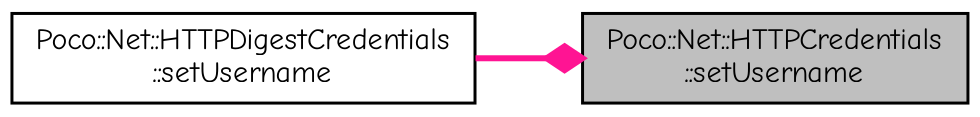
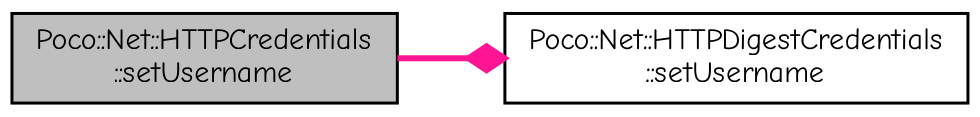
(511, 58) -> (433, 58)
